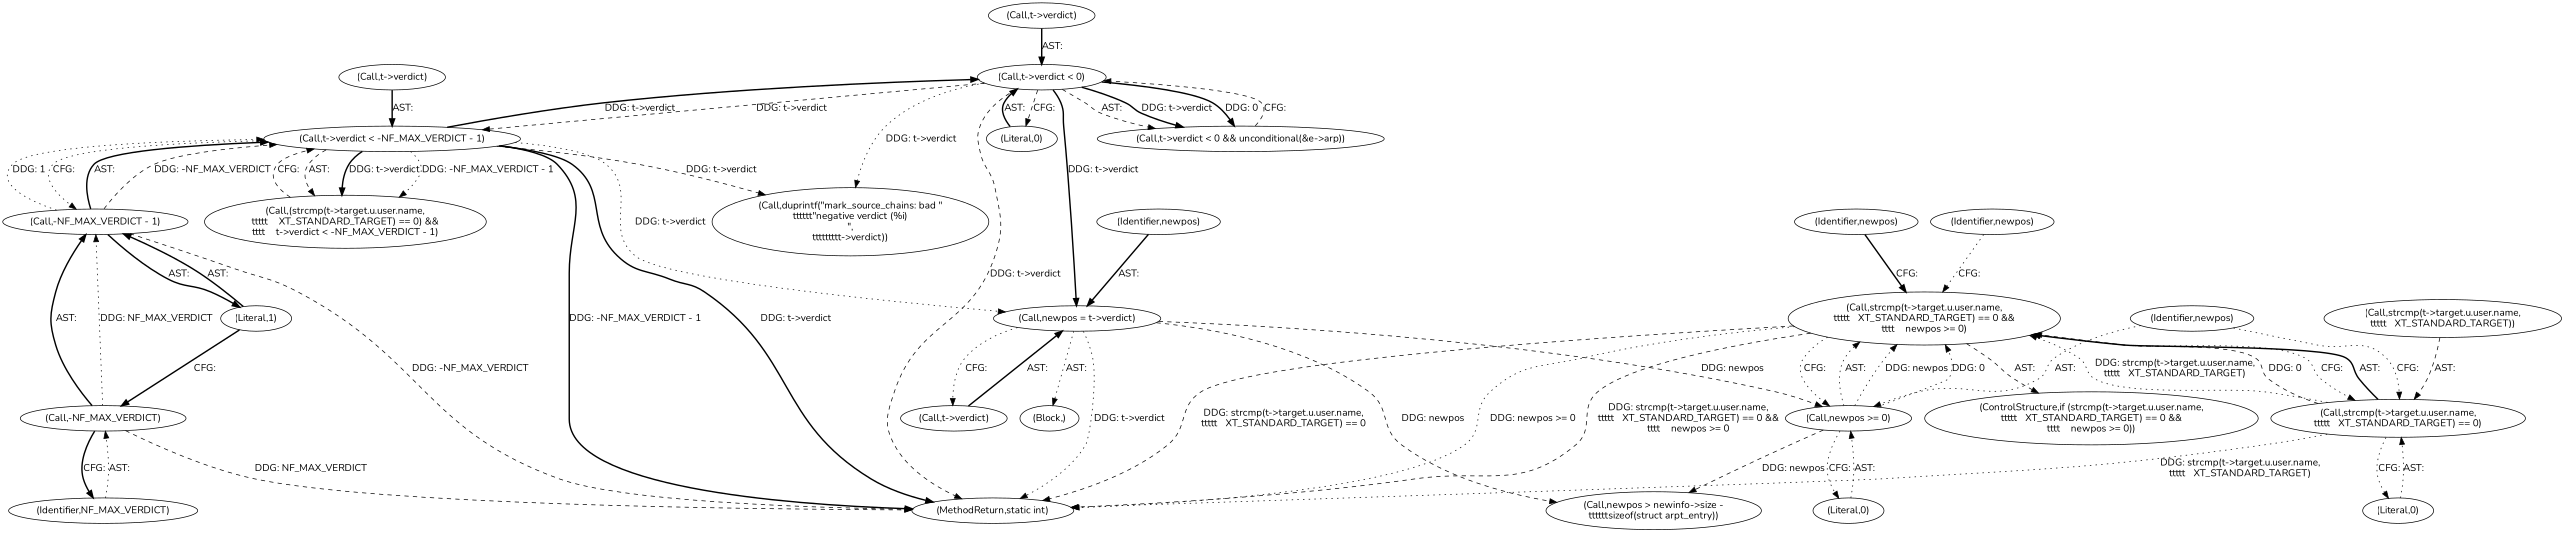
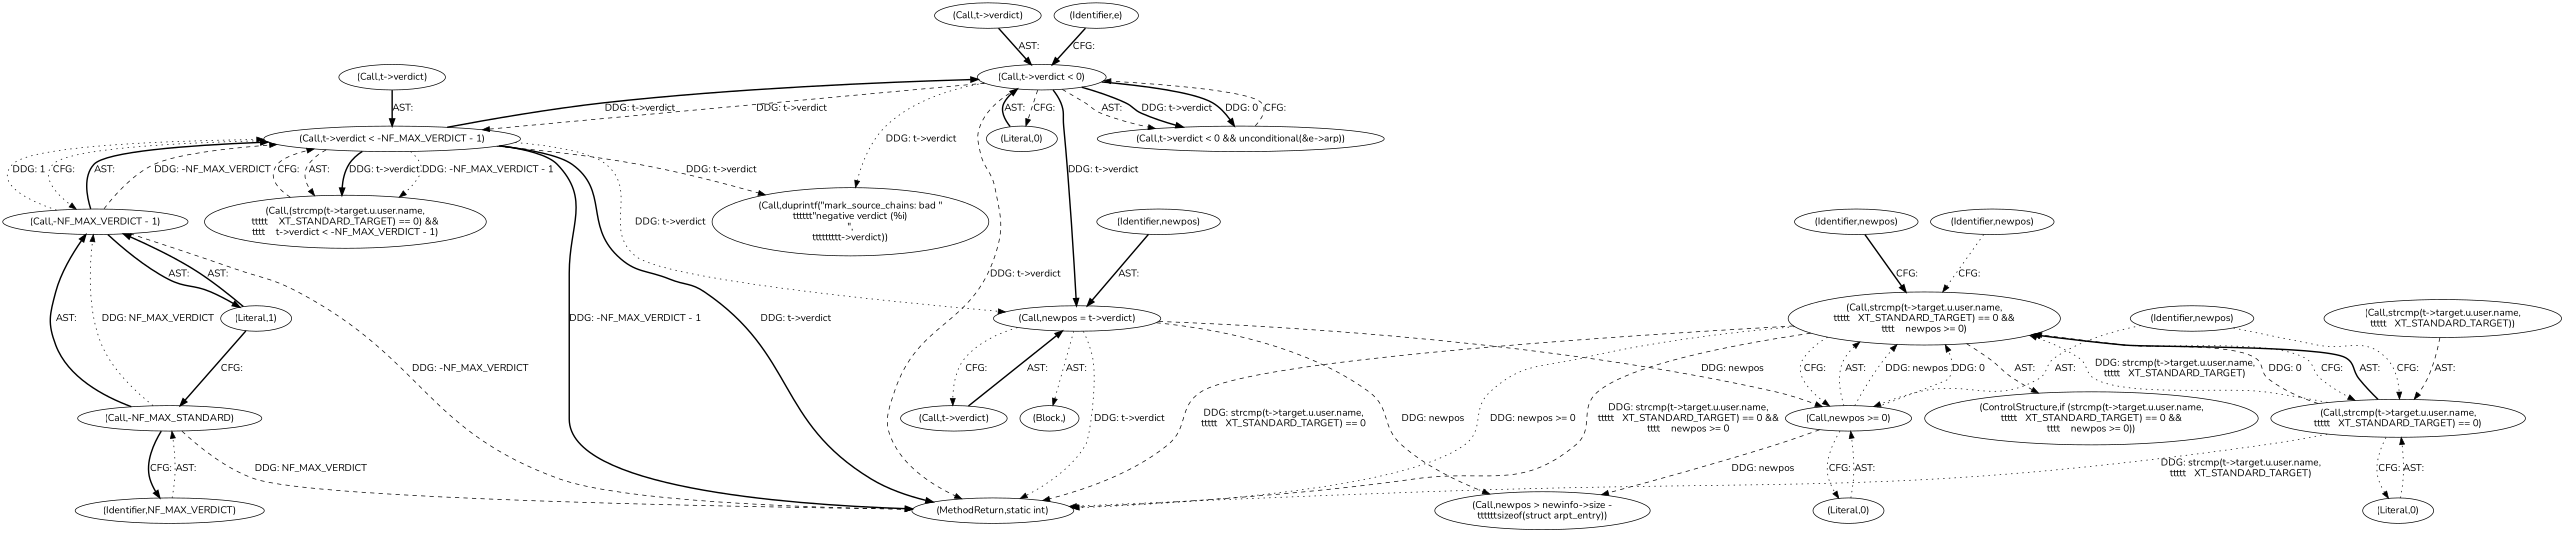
none -> (1096, 16)
(103, 418) -> (170, 418)
